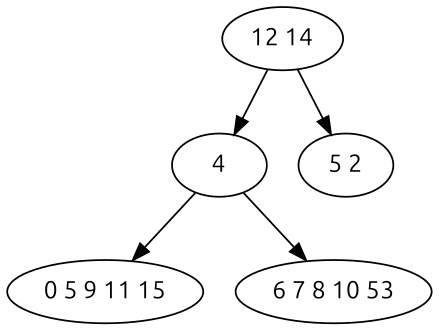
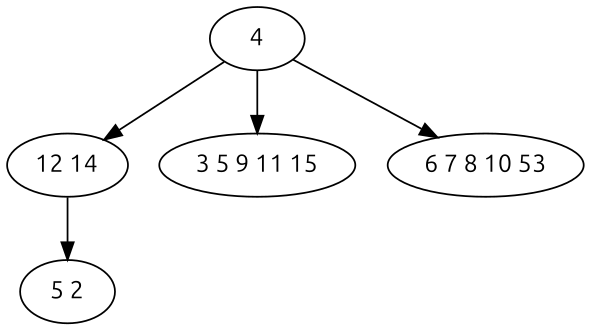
(255, 94) -> (172, 96)
(105, 292) -> (257, 165)
